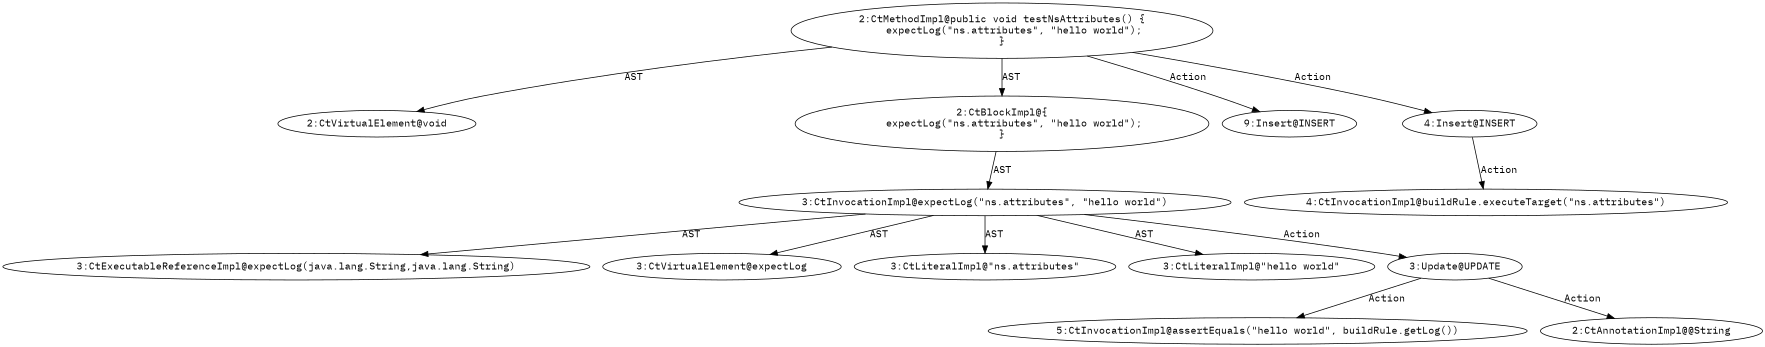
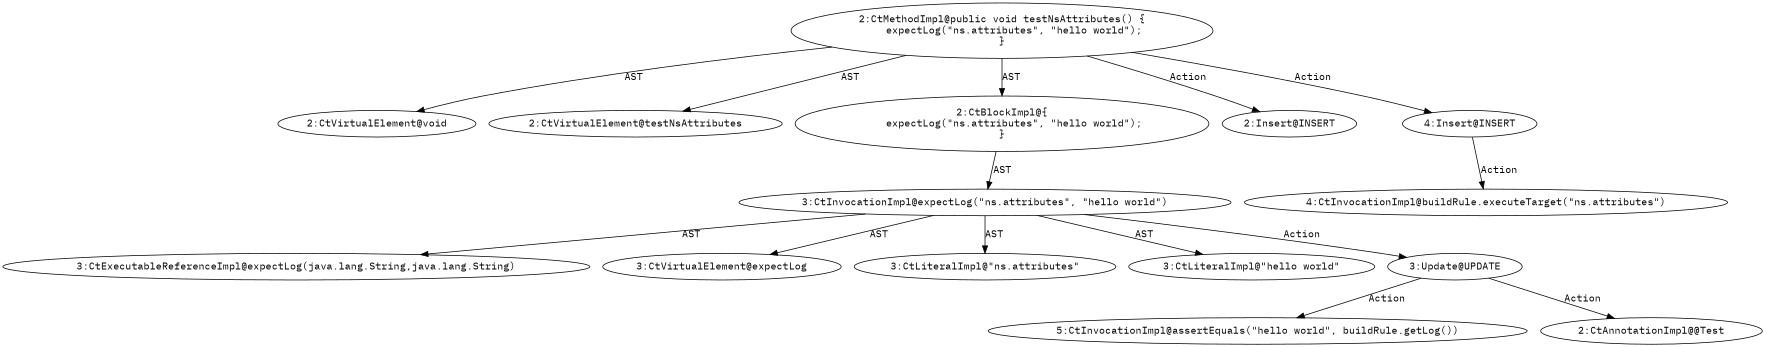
none -> (636, 124)
(1289, 124) -> (1289, 124)
(1651, 331) -> (1651, 331)
